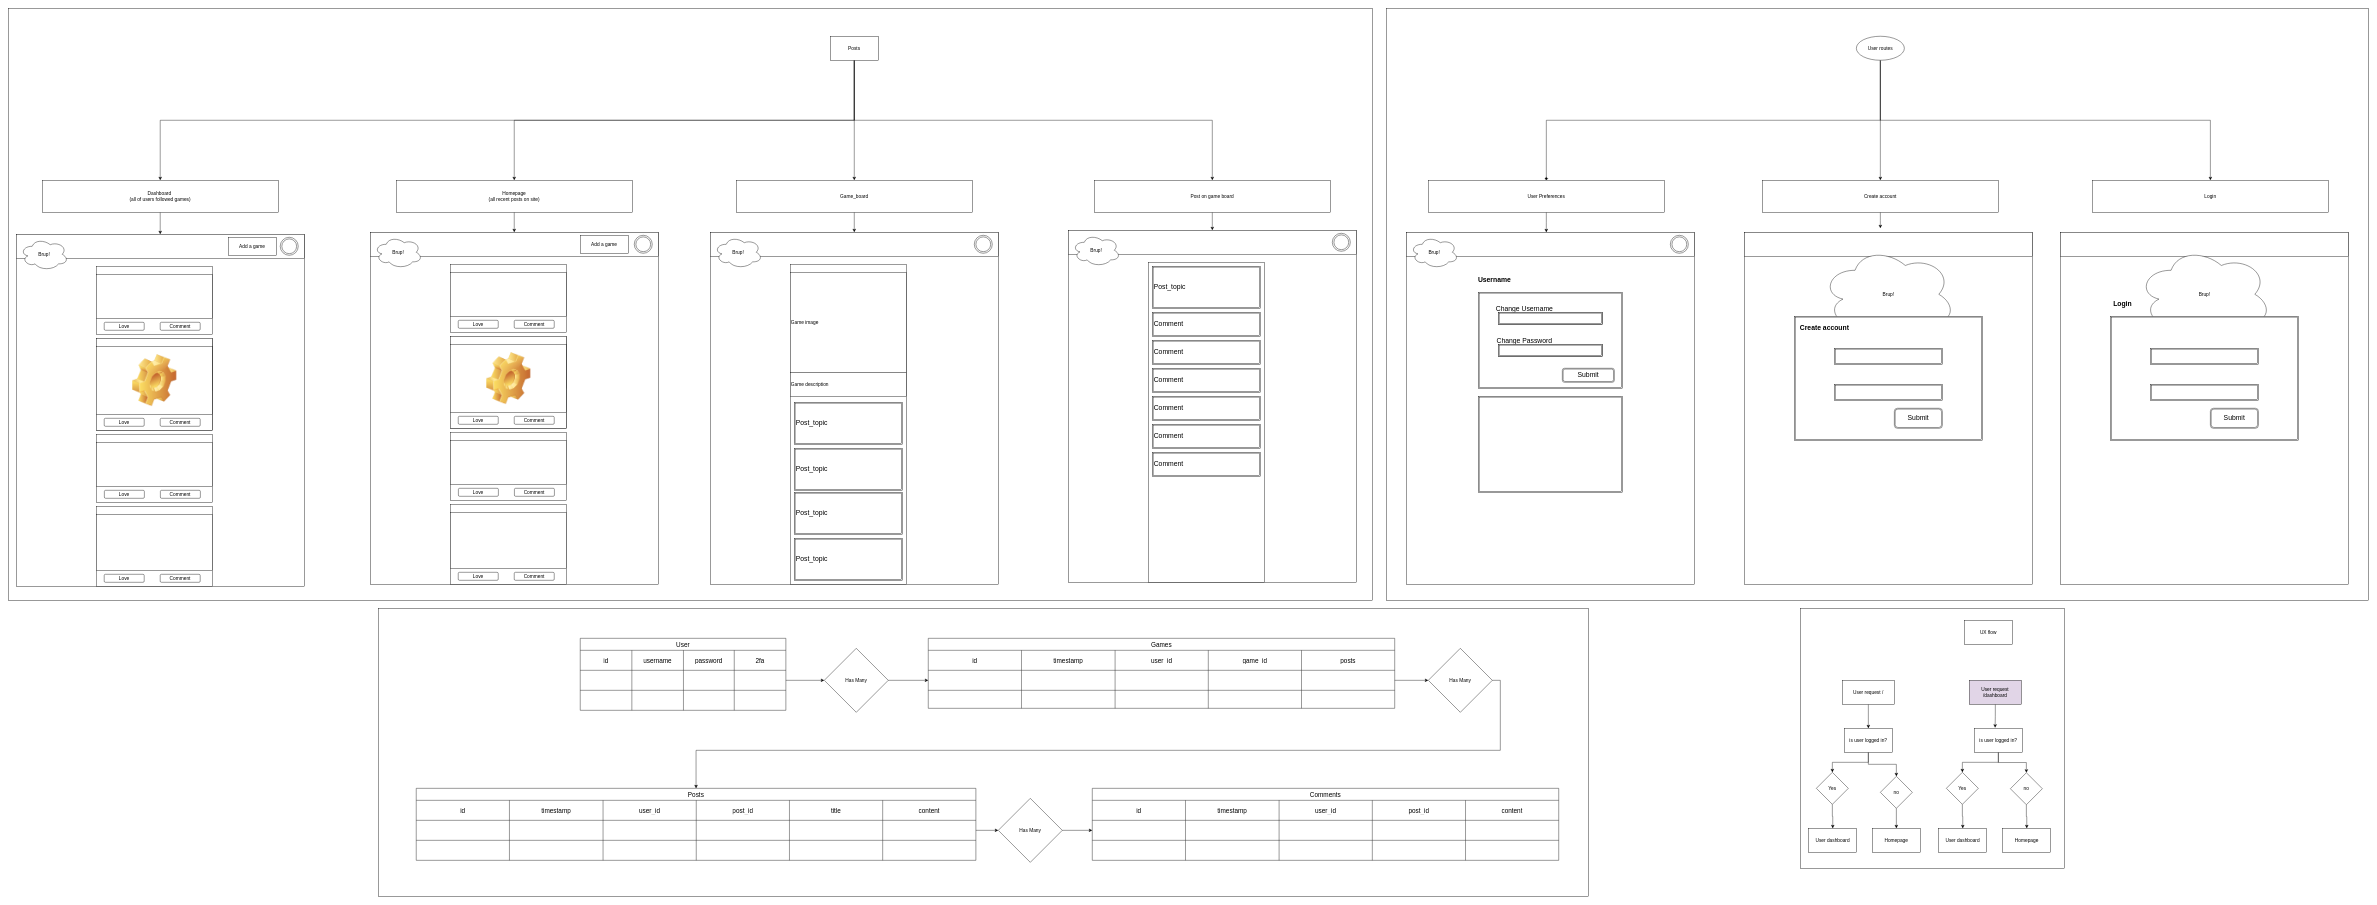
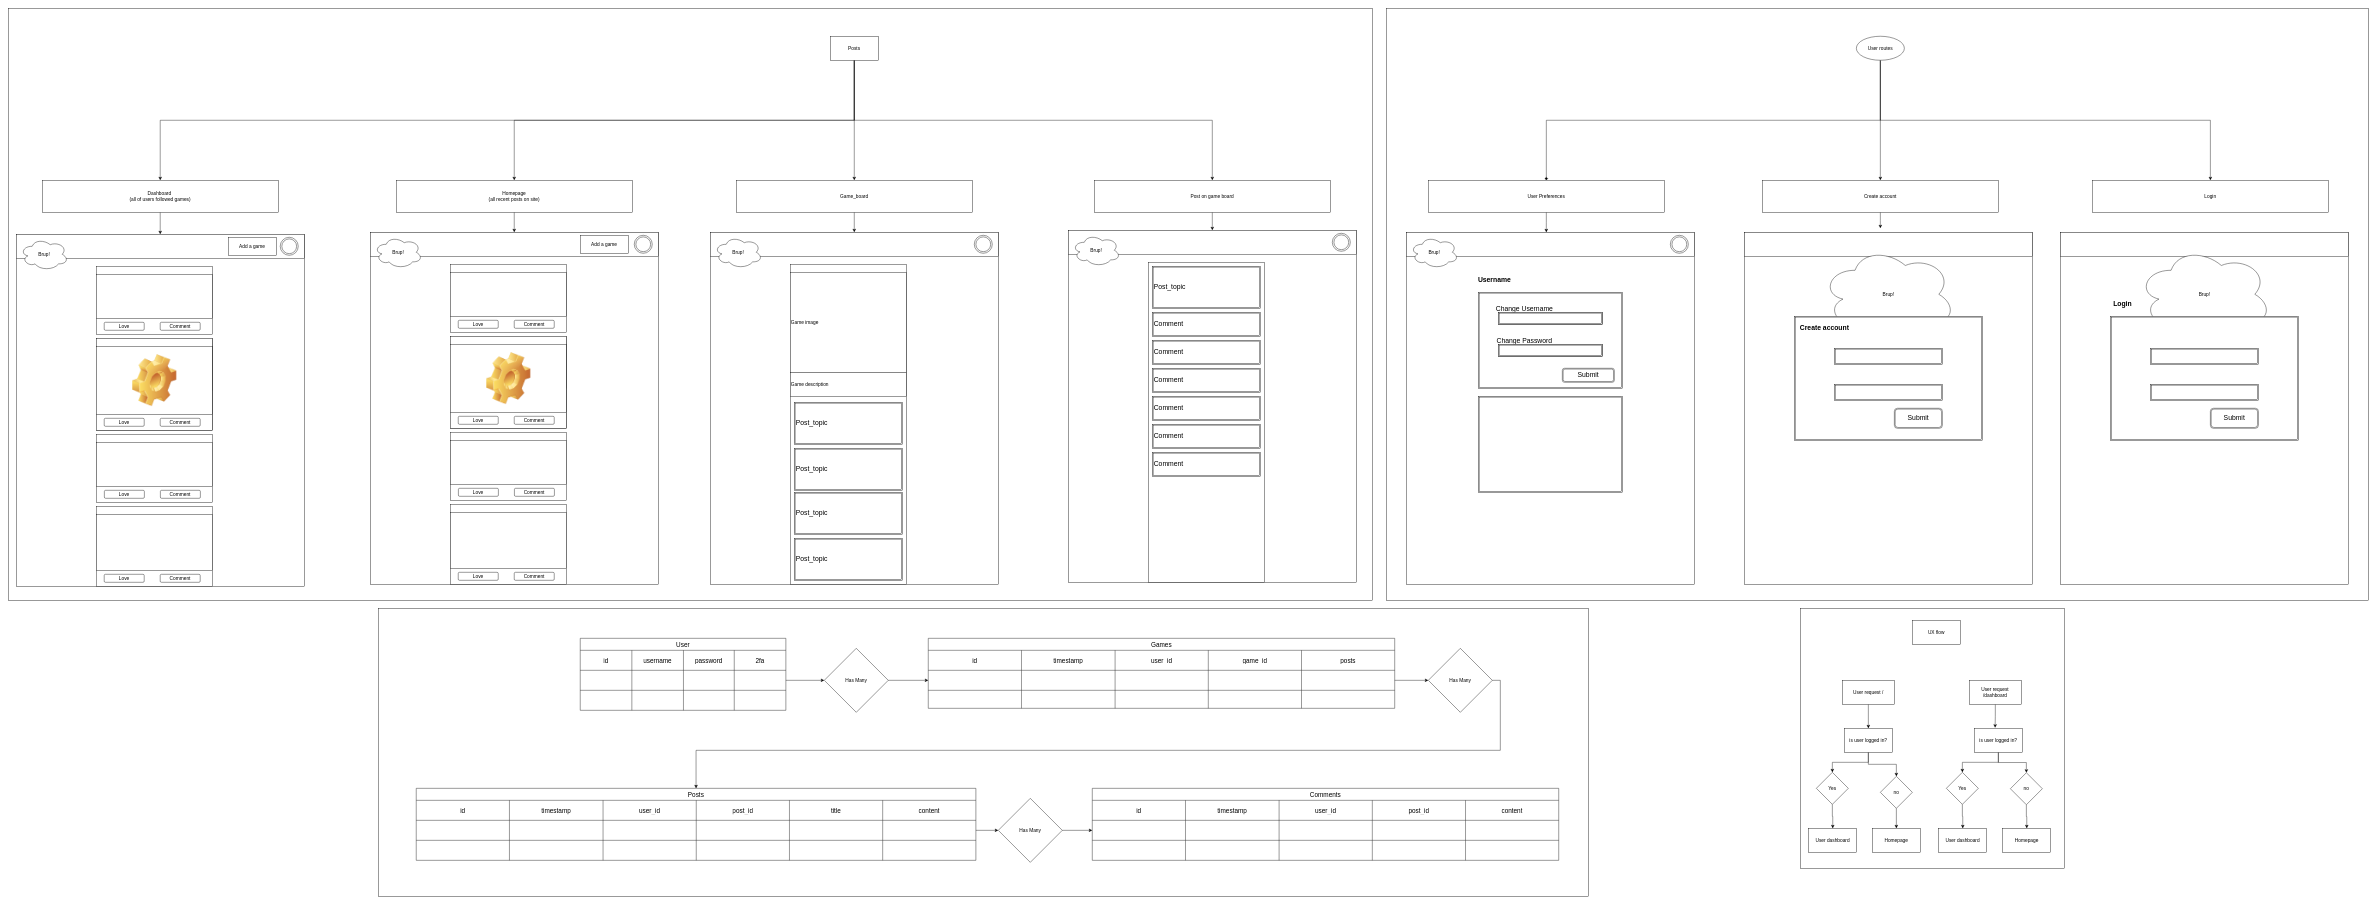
(1988, 632) -> (1936, 632)
(1995, 692) -> (1995, 692)
